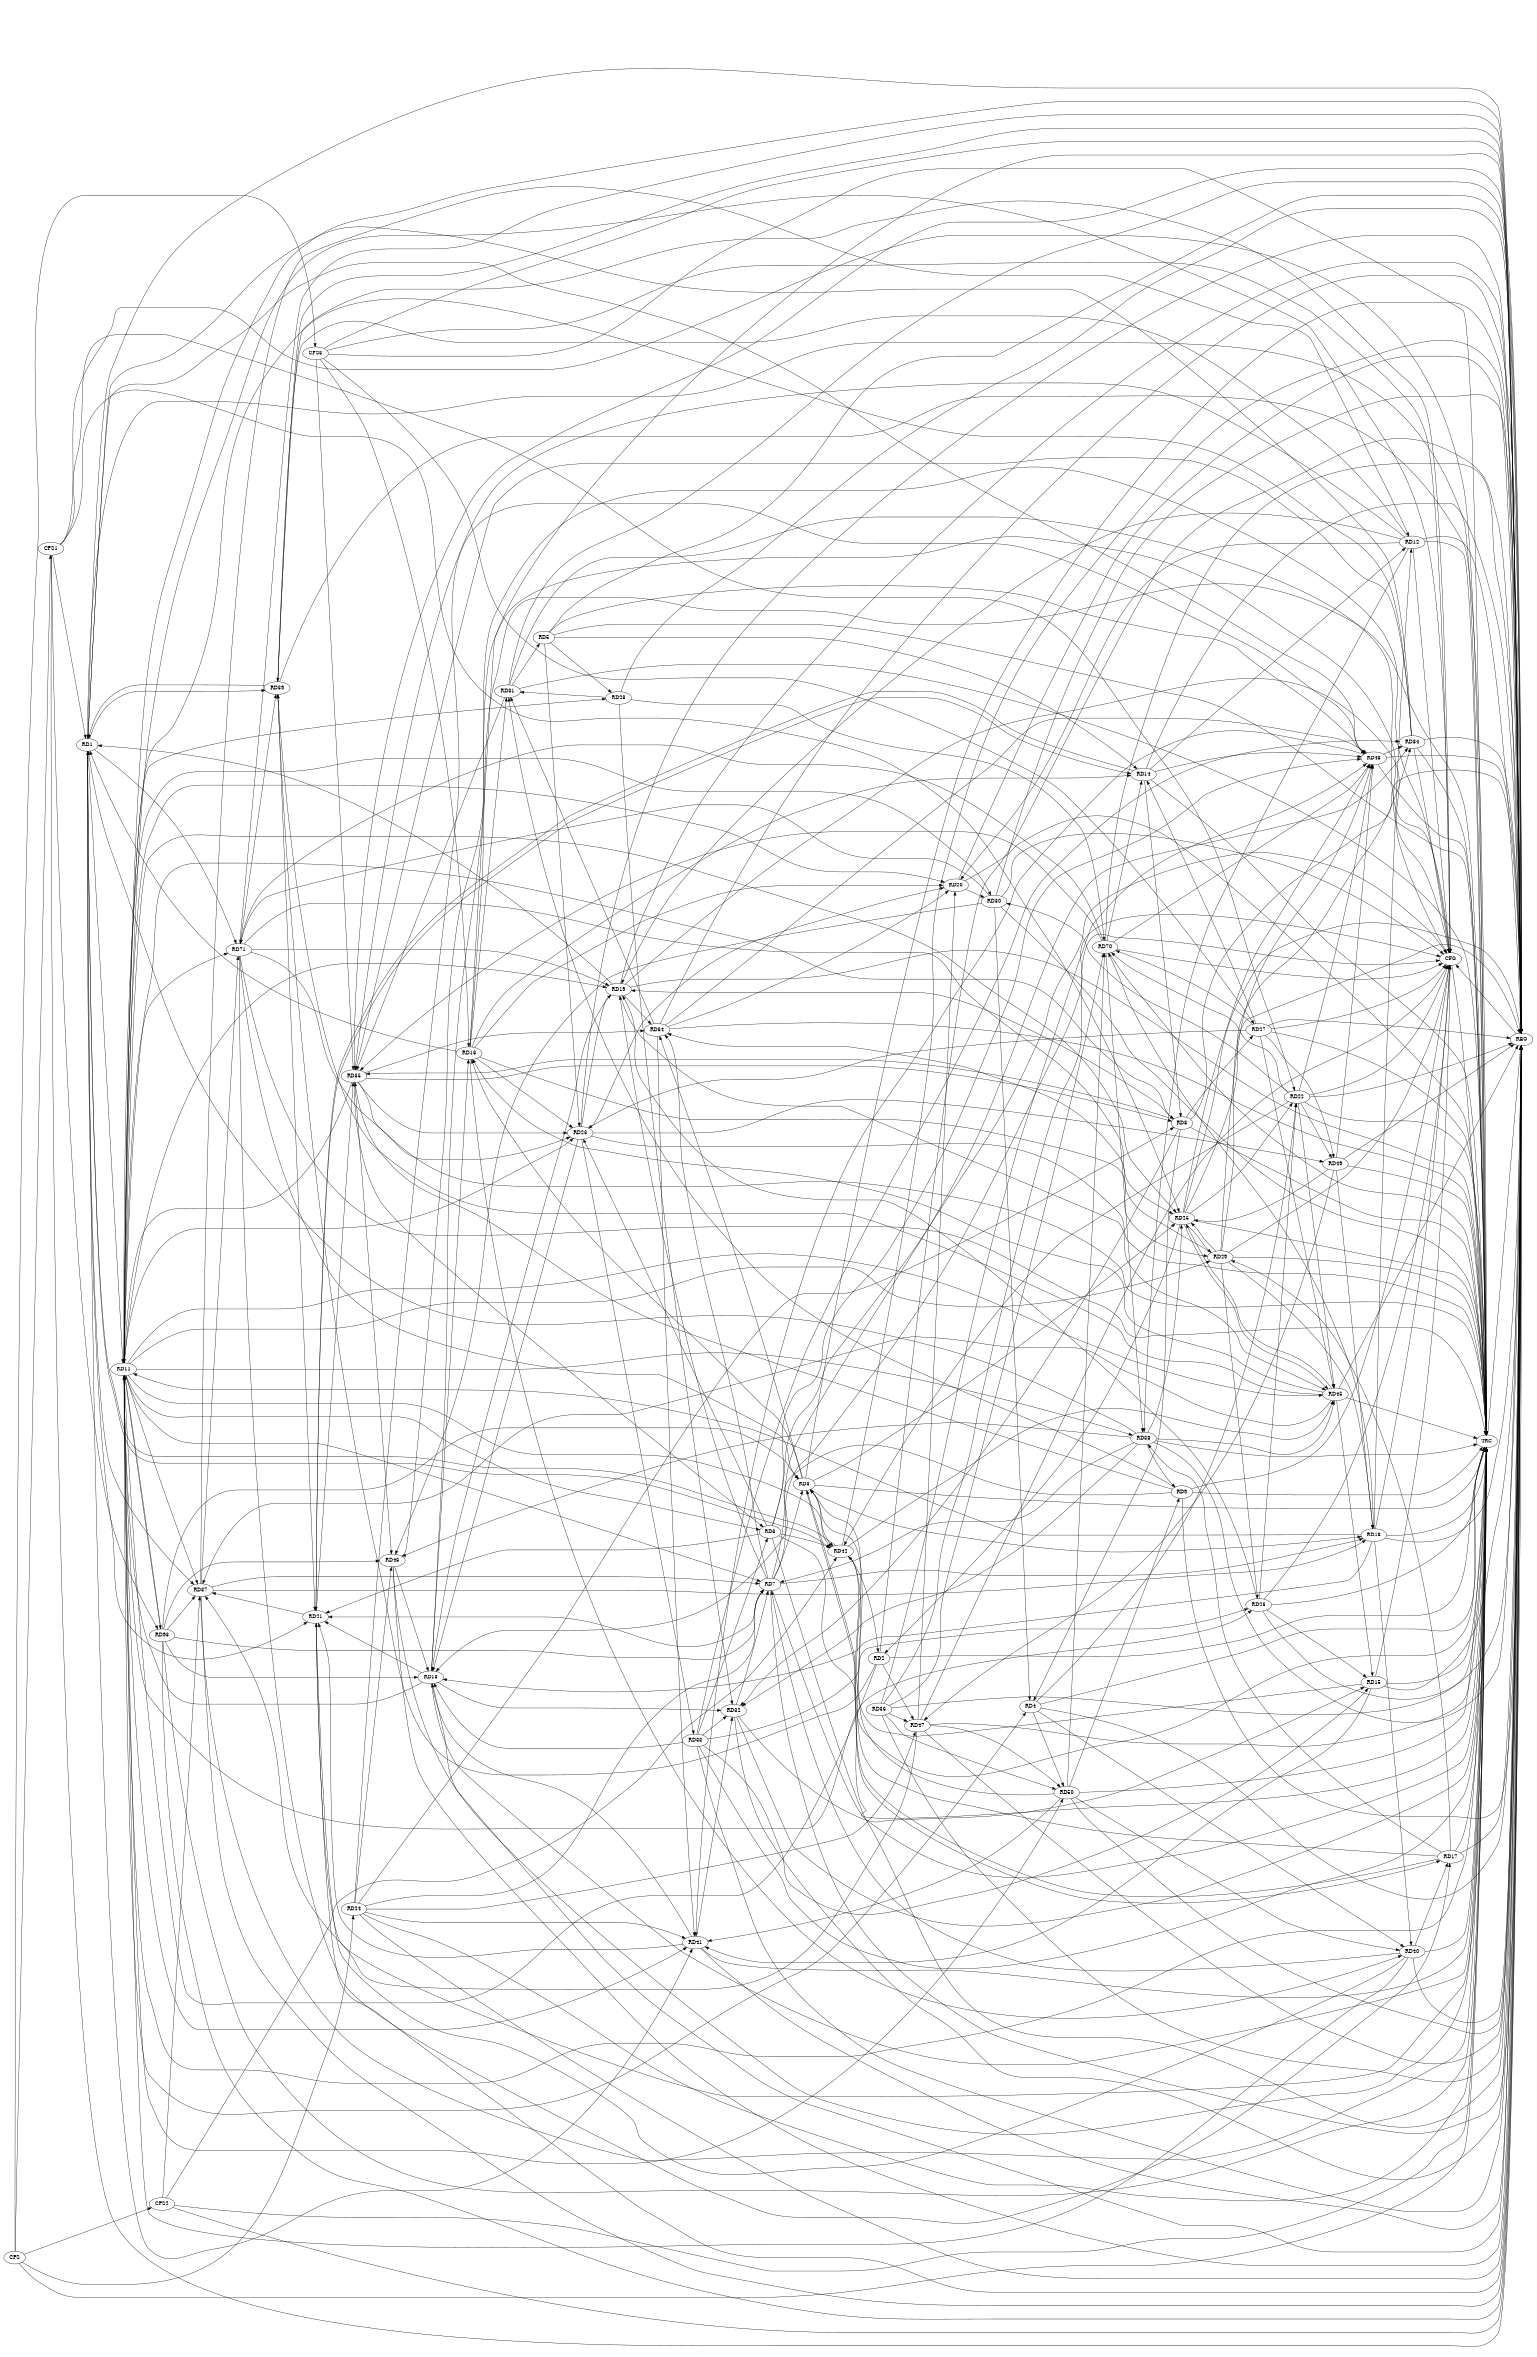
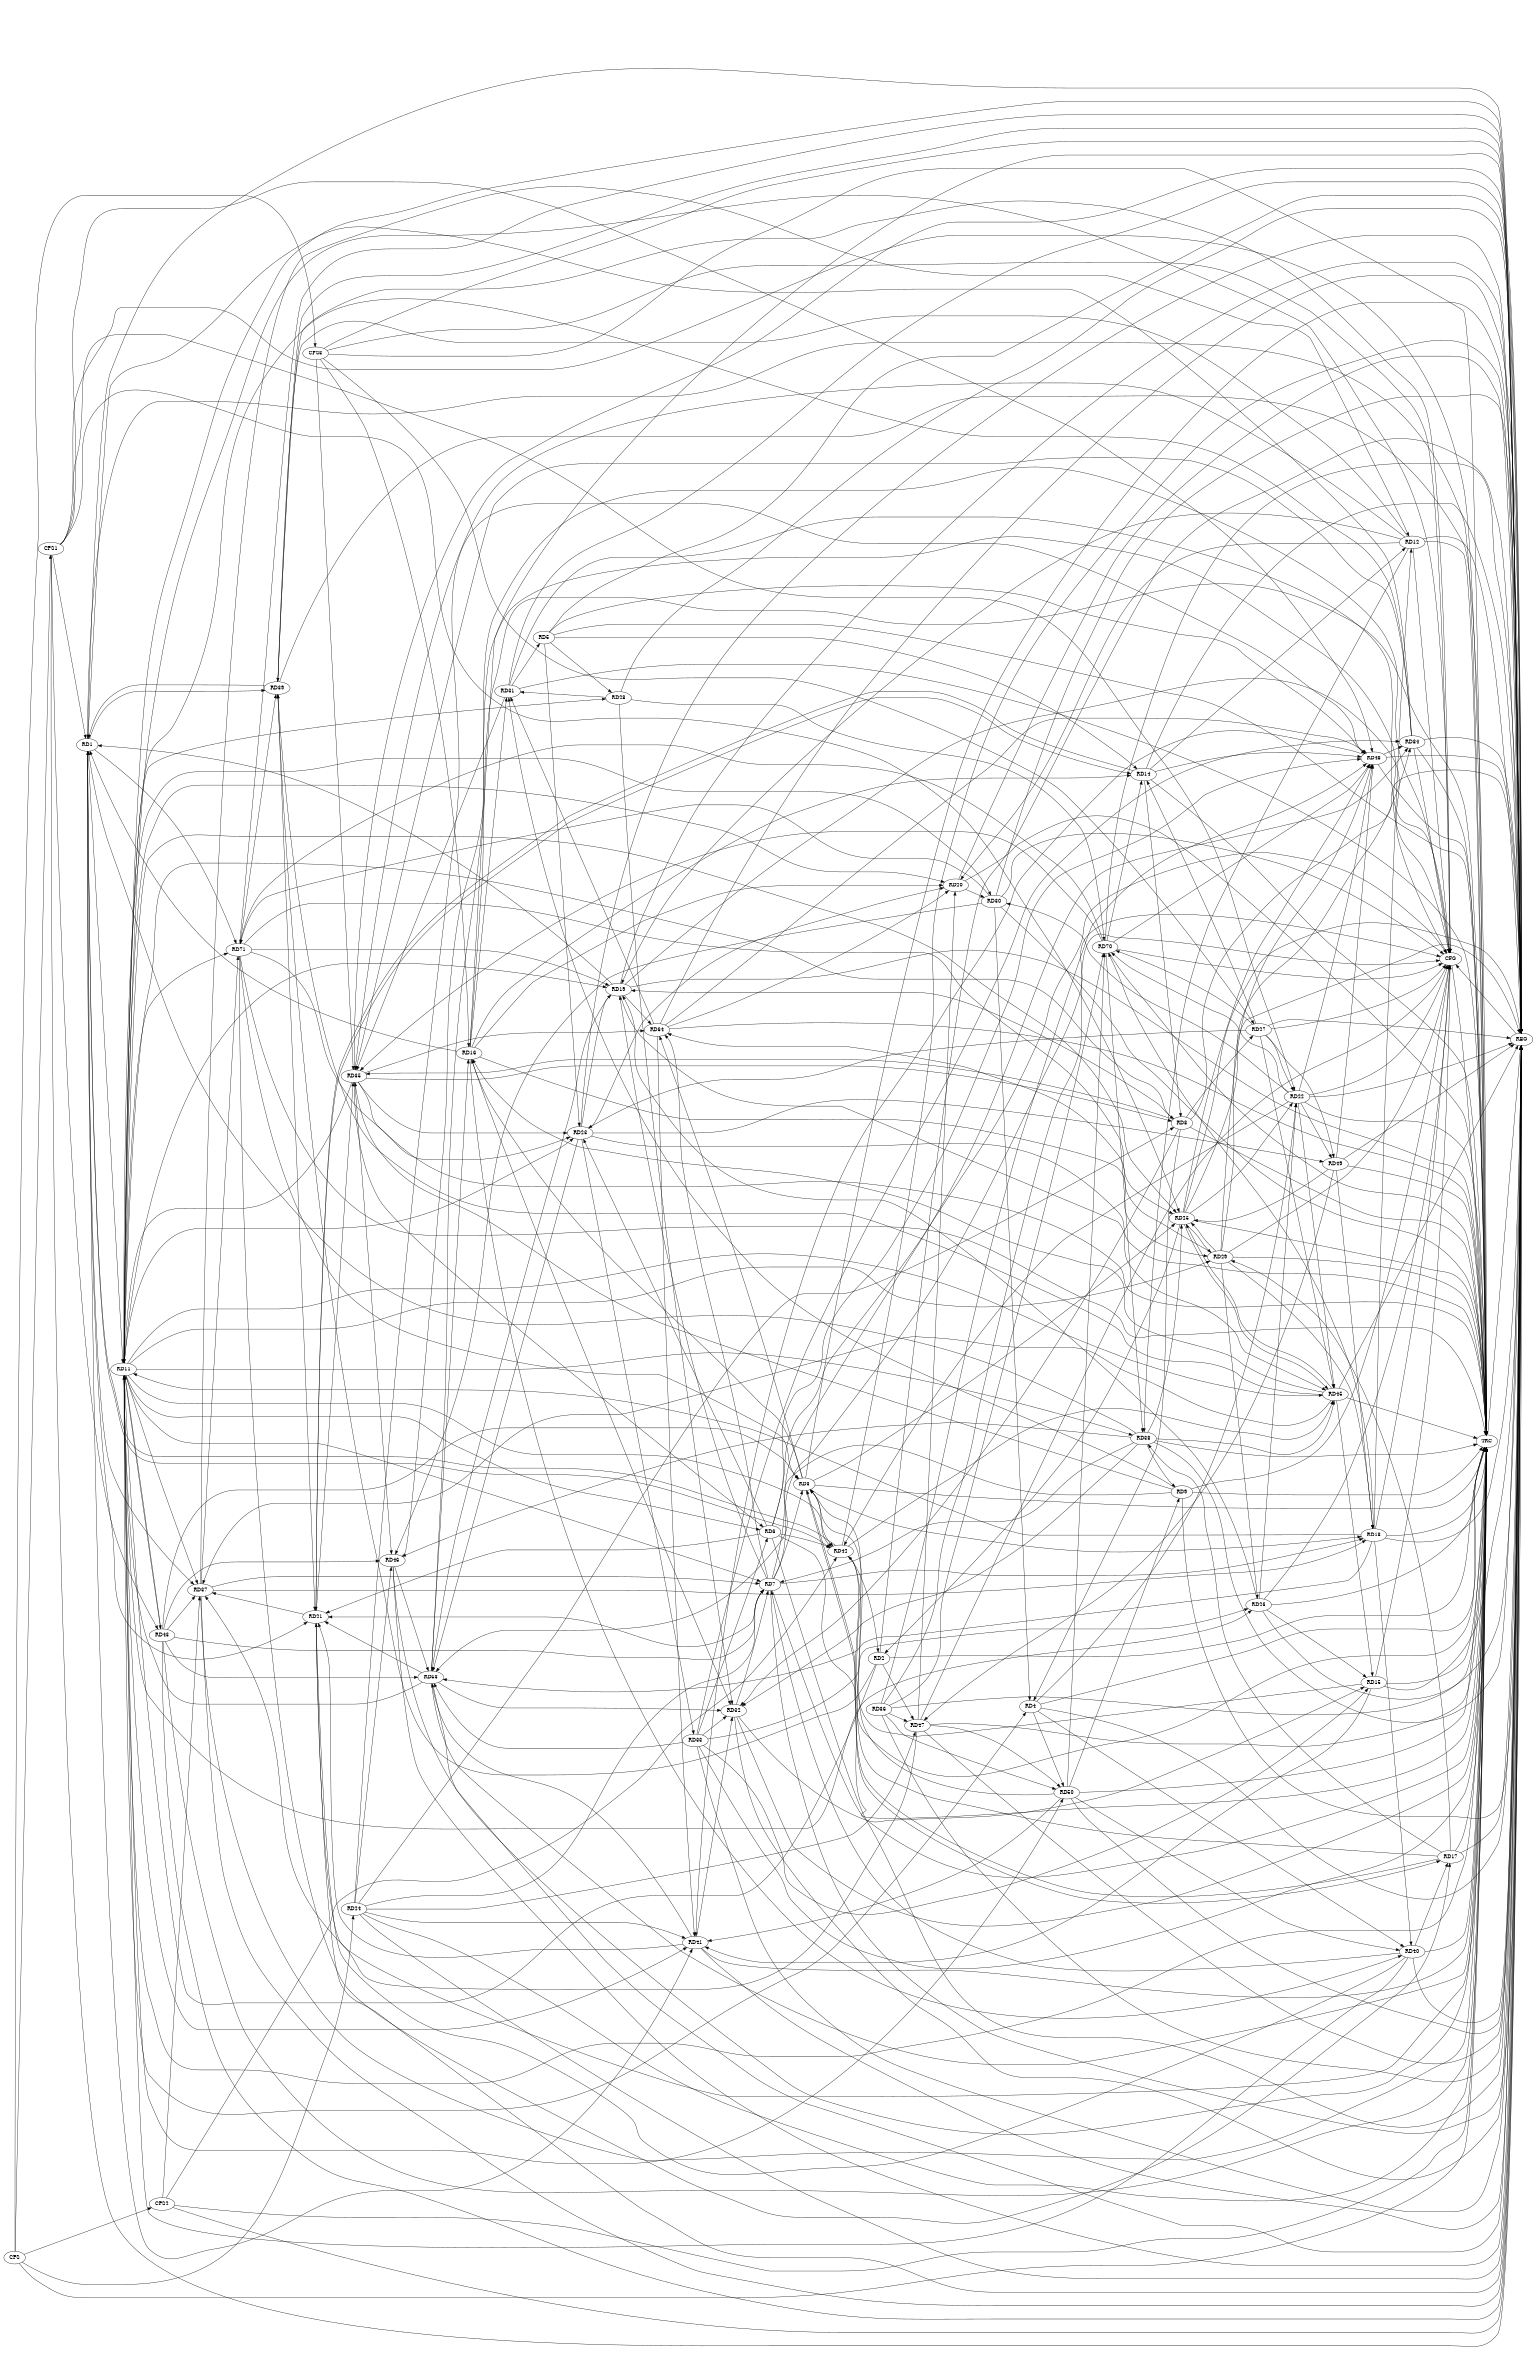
(613, 304) -> (654, 247)
(523, 1092) -> (596, 1382)
(1463, 1133) -> (1280, 1061)
(162, 1635) -> (162, 1635)
(431, 1677) -> (431, 1677)
